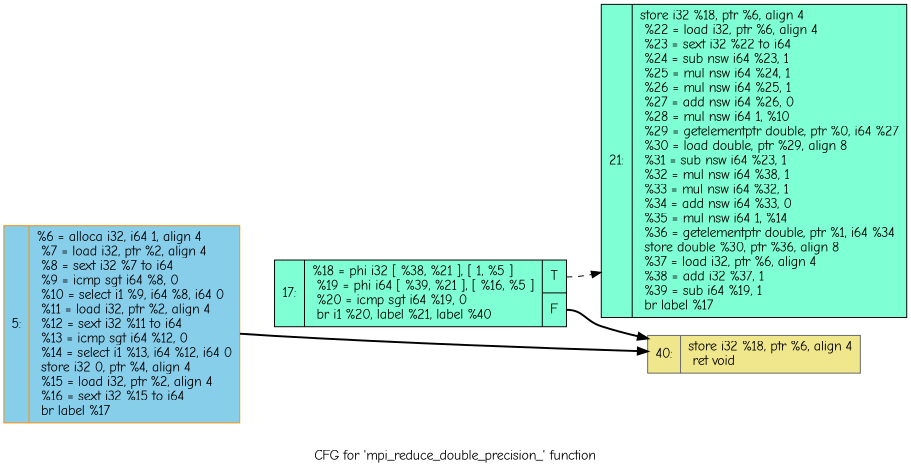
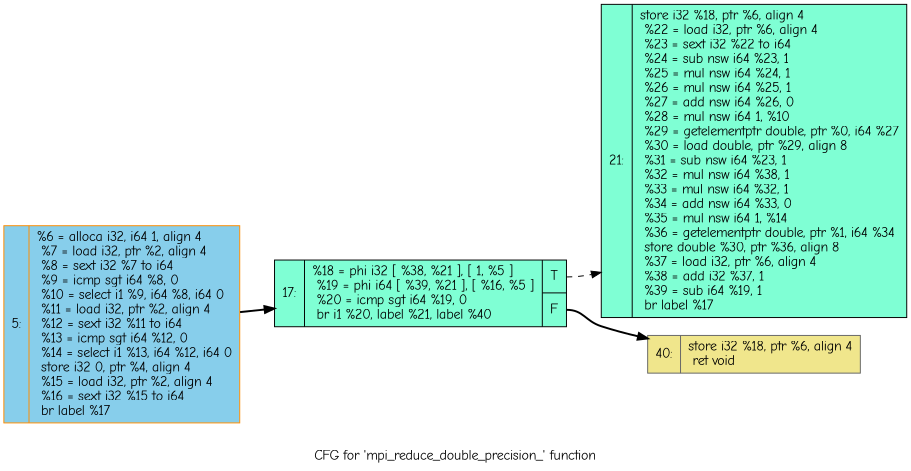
(439, 344) -> (252, 311)
